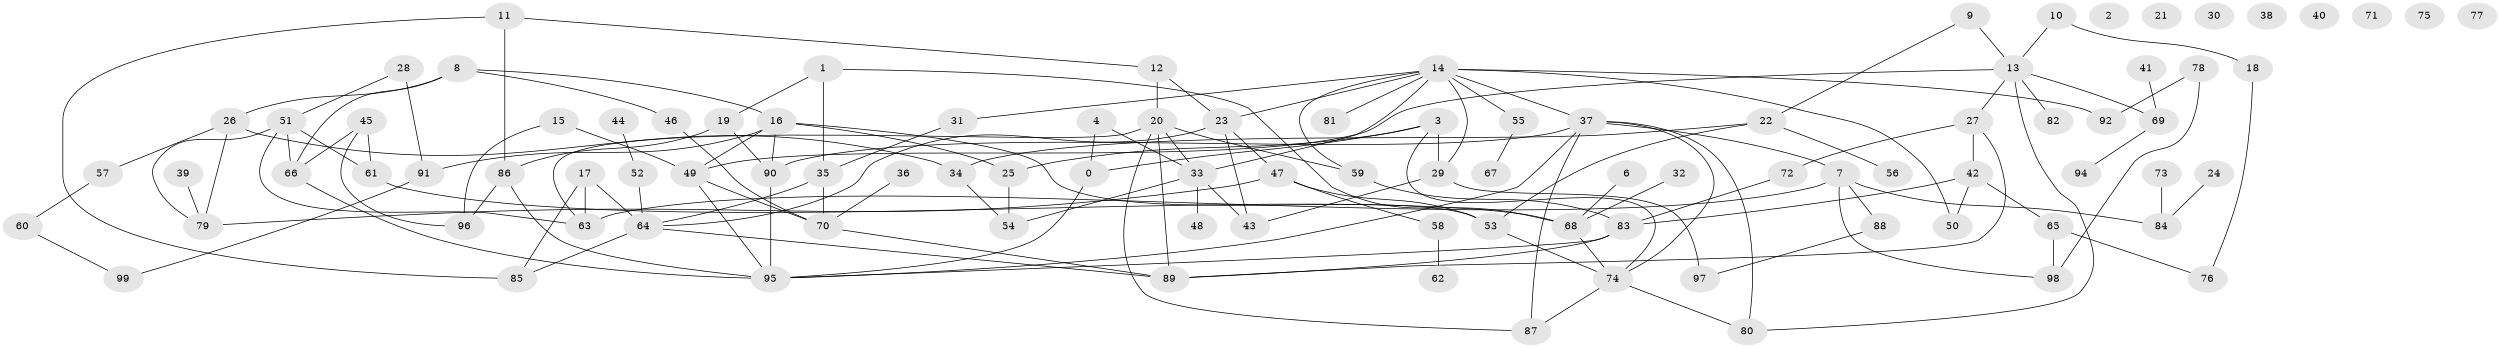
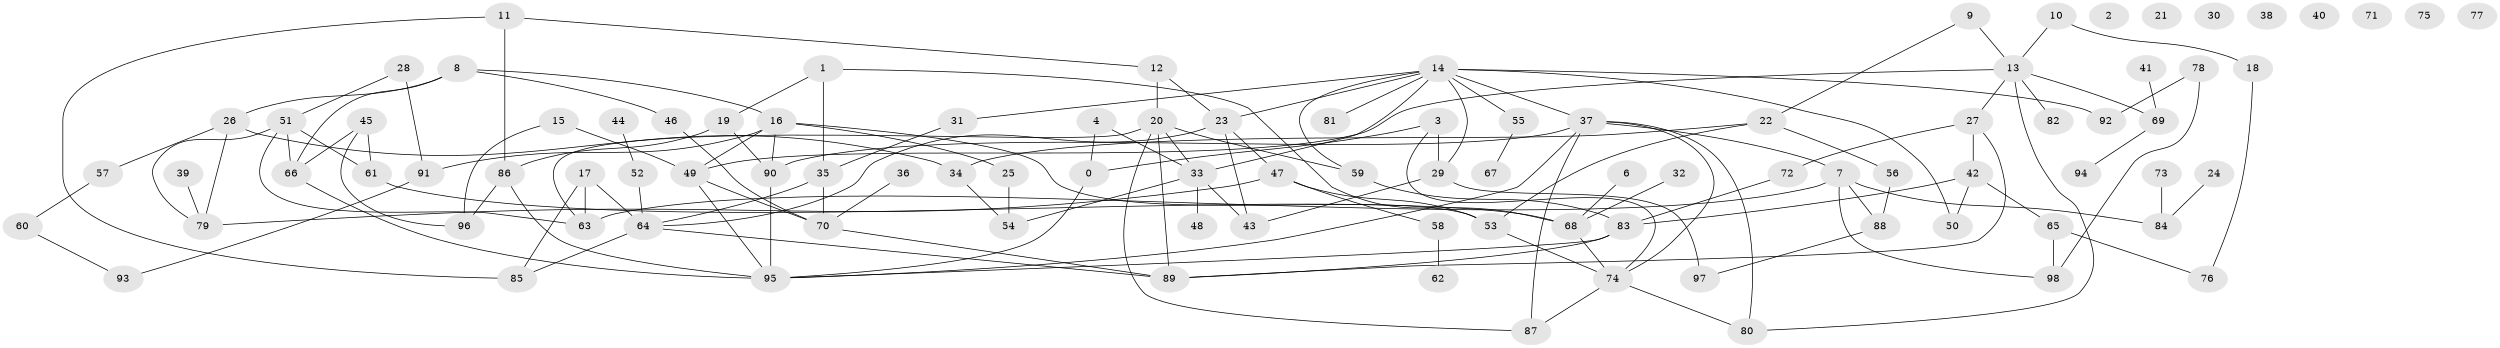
(1224, 147) -> none
none -> (1887, 200)
(123, 279) -> (123, 279)
